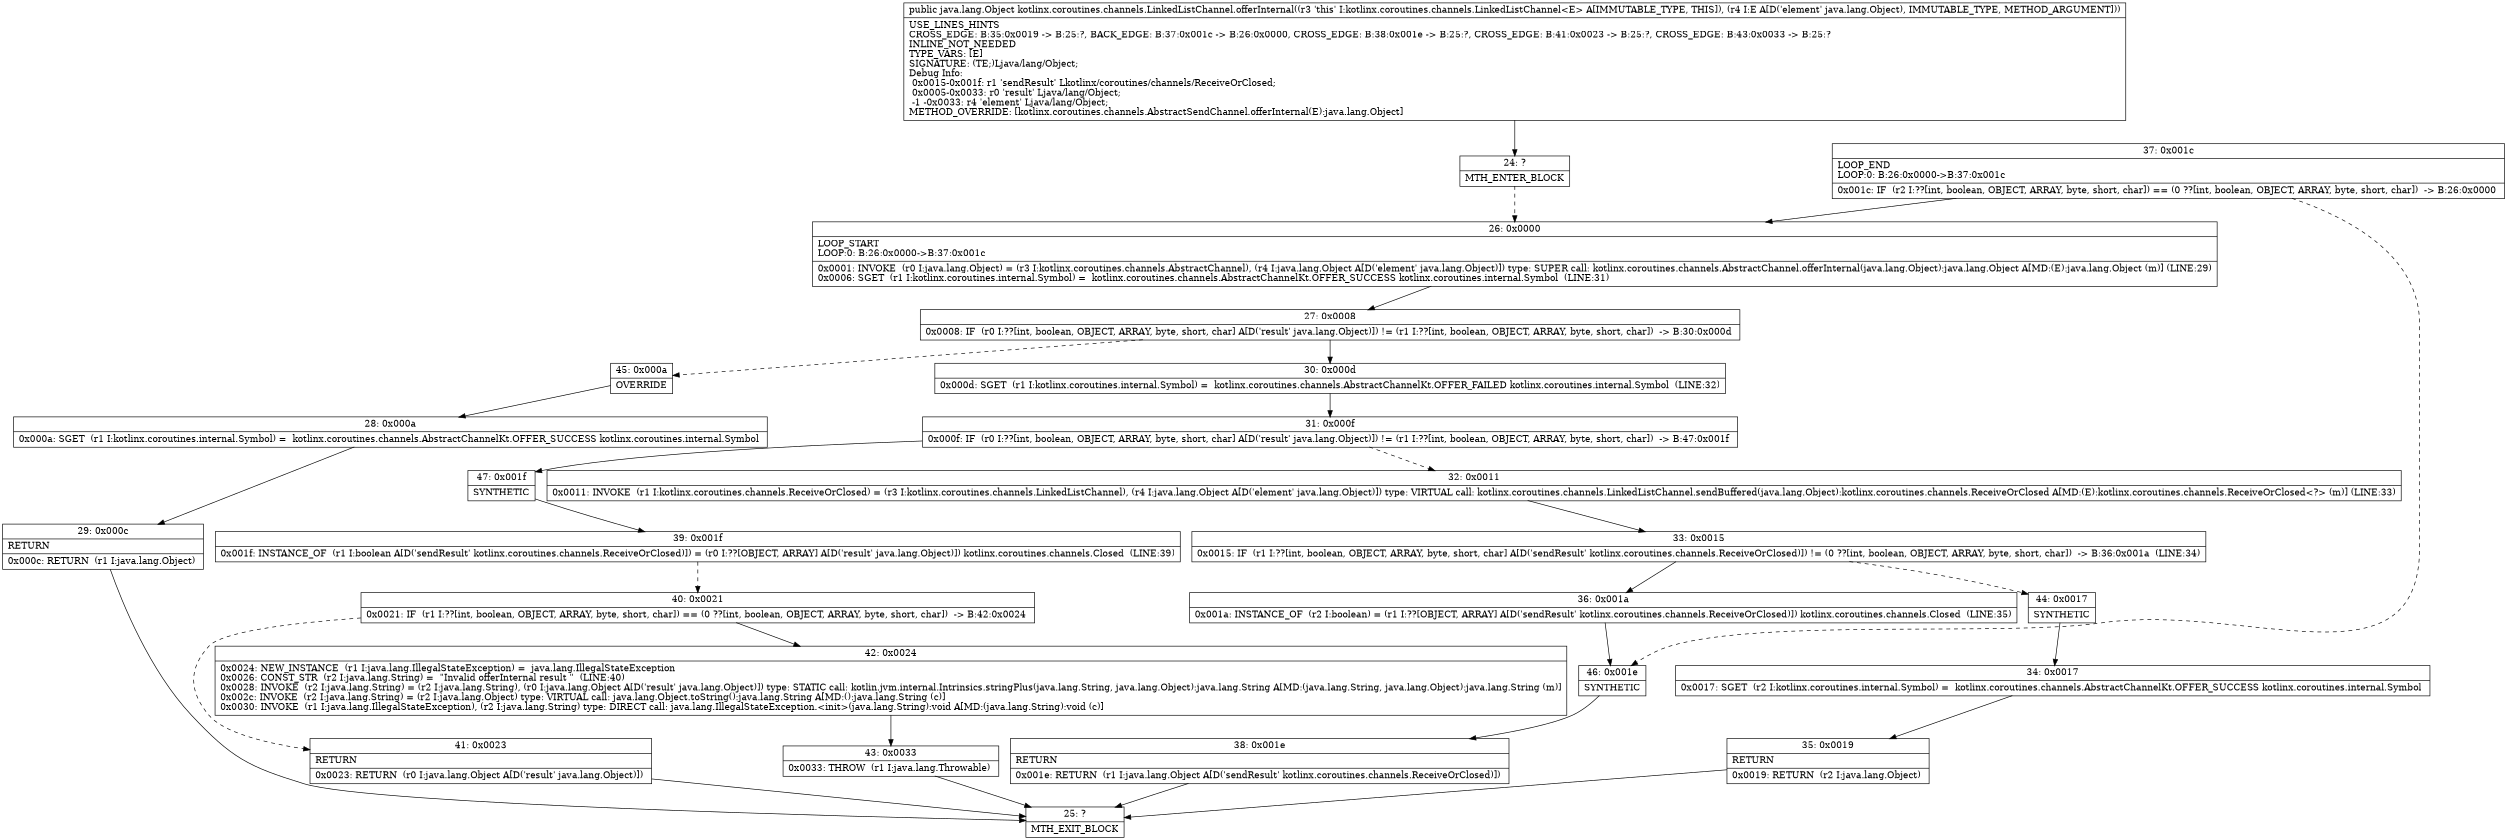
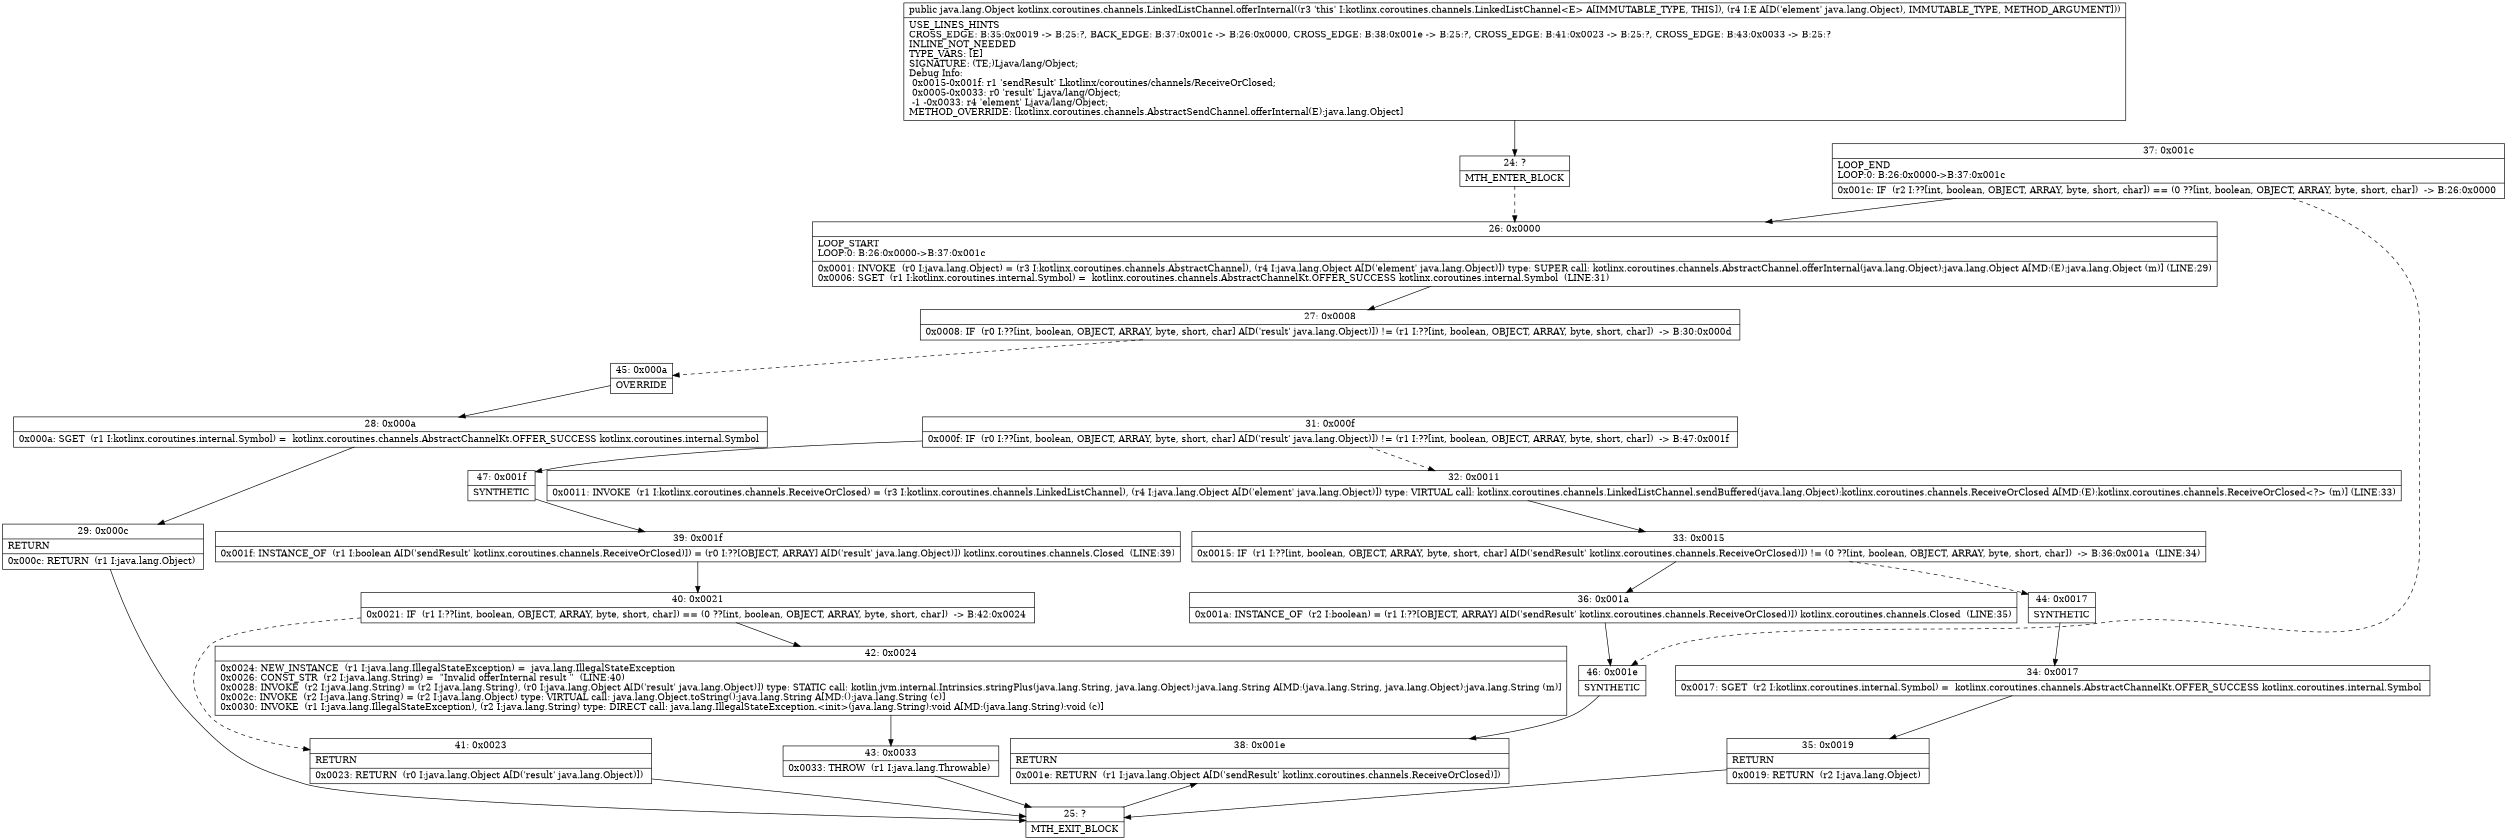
(1330, 378) -> none
(698, 574) -> (698, 574)
(1155, 794) -> (1157, 796)
